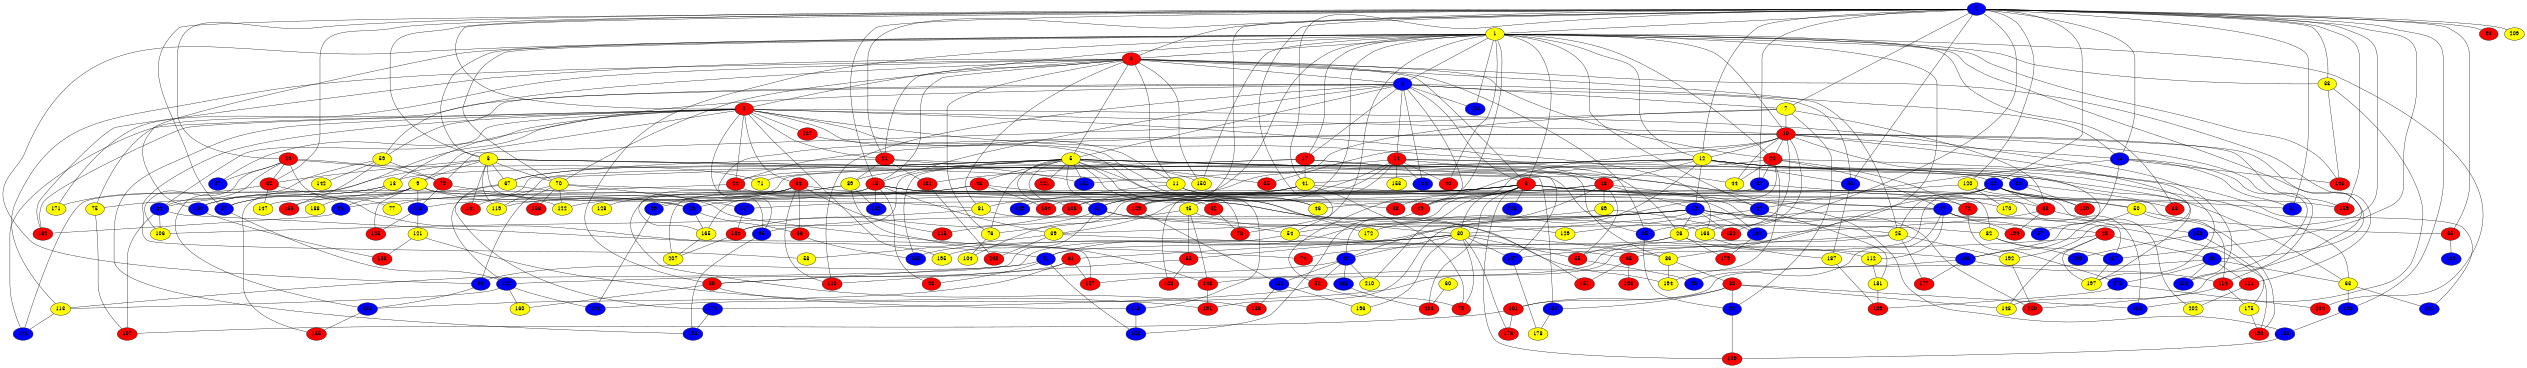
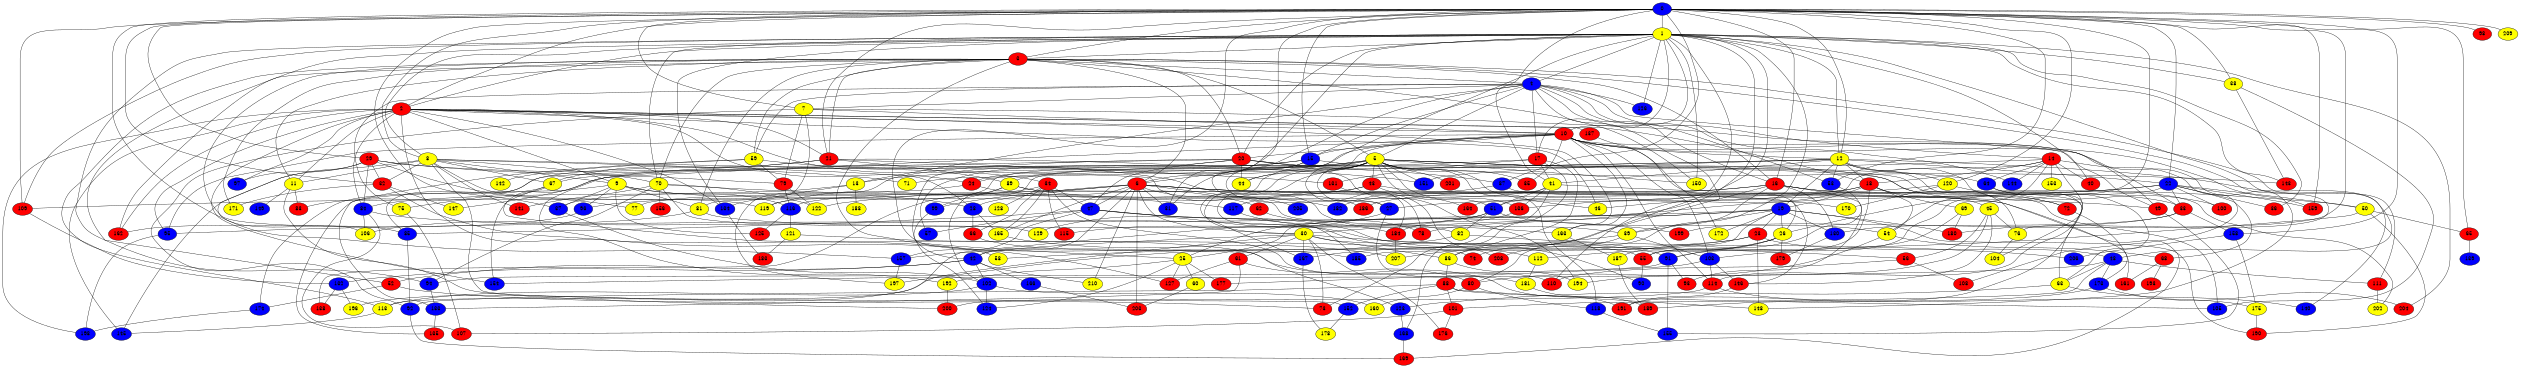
(2073, 183) -> (1893, 172)
(942, 259) -> none
none -> (1189, 272)
